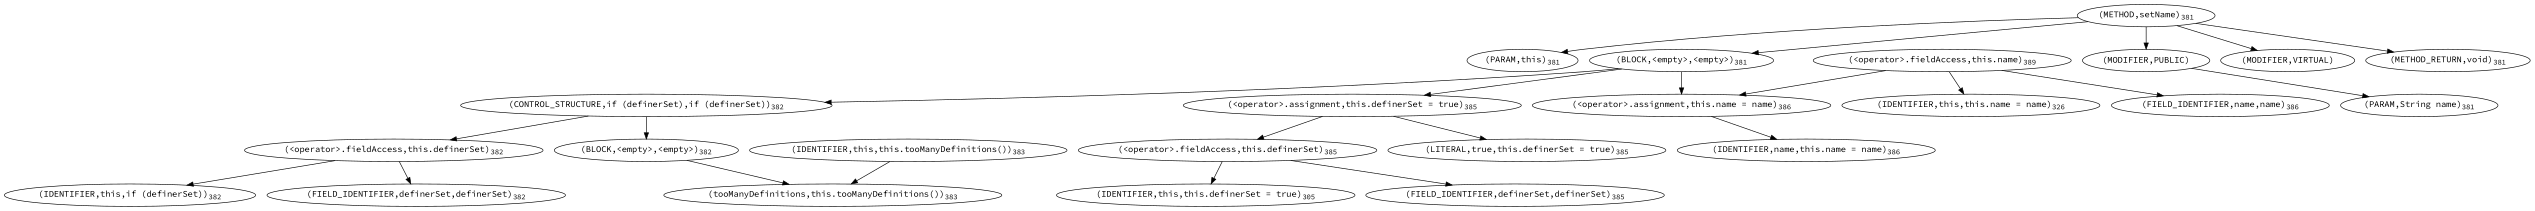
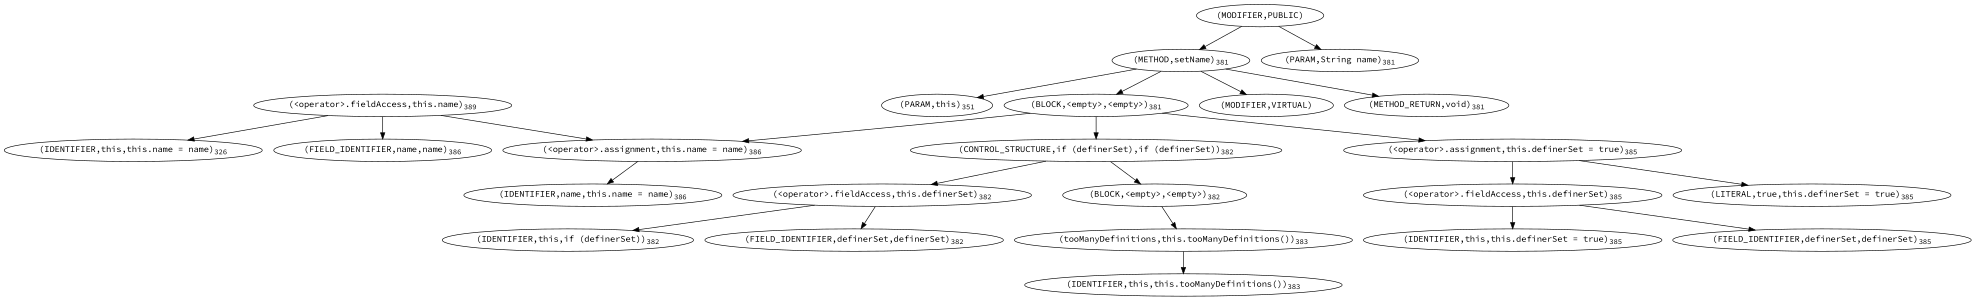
(2146, 35) -> (1223, 36)
(1554, 60) -> (968, 104)
(873, 171) -> (1183, 259)
(1309, 194) -> (1616, 239)
